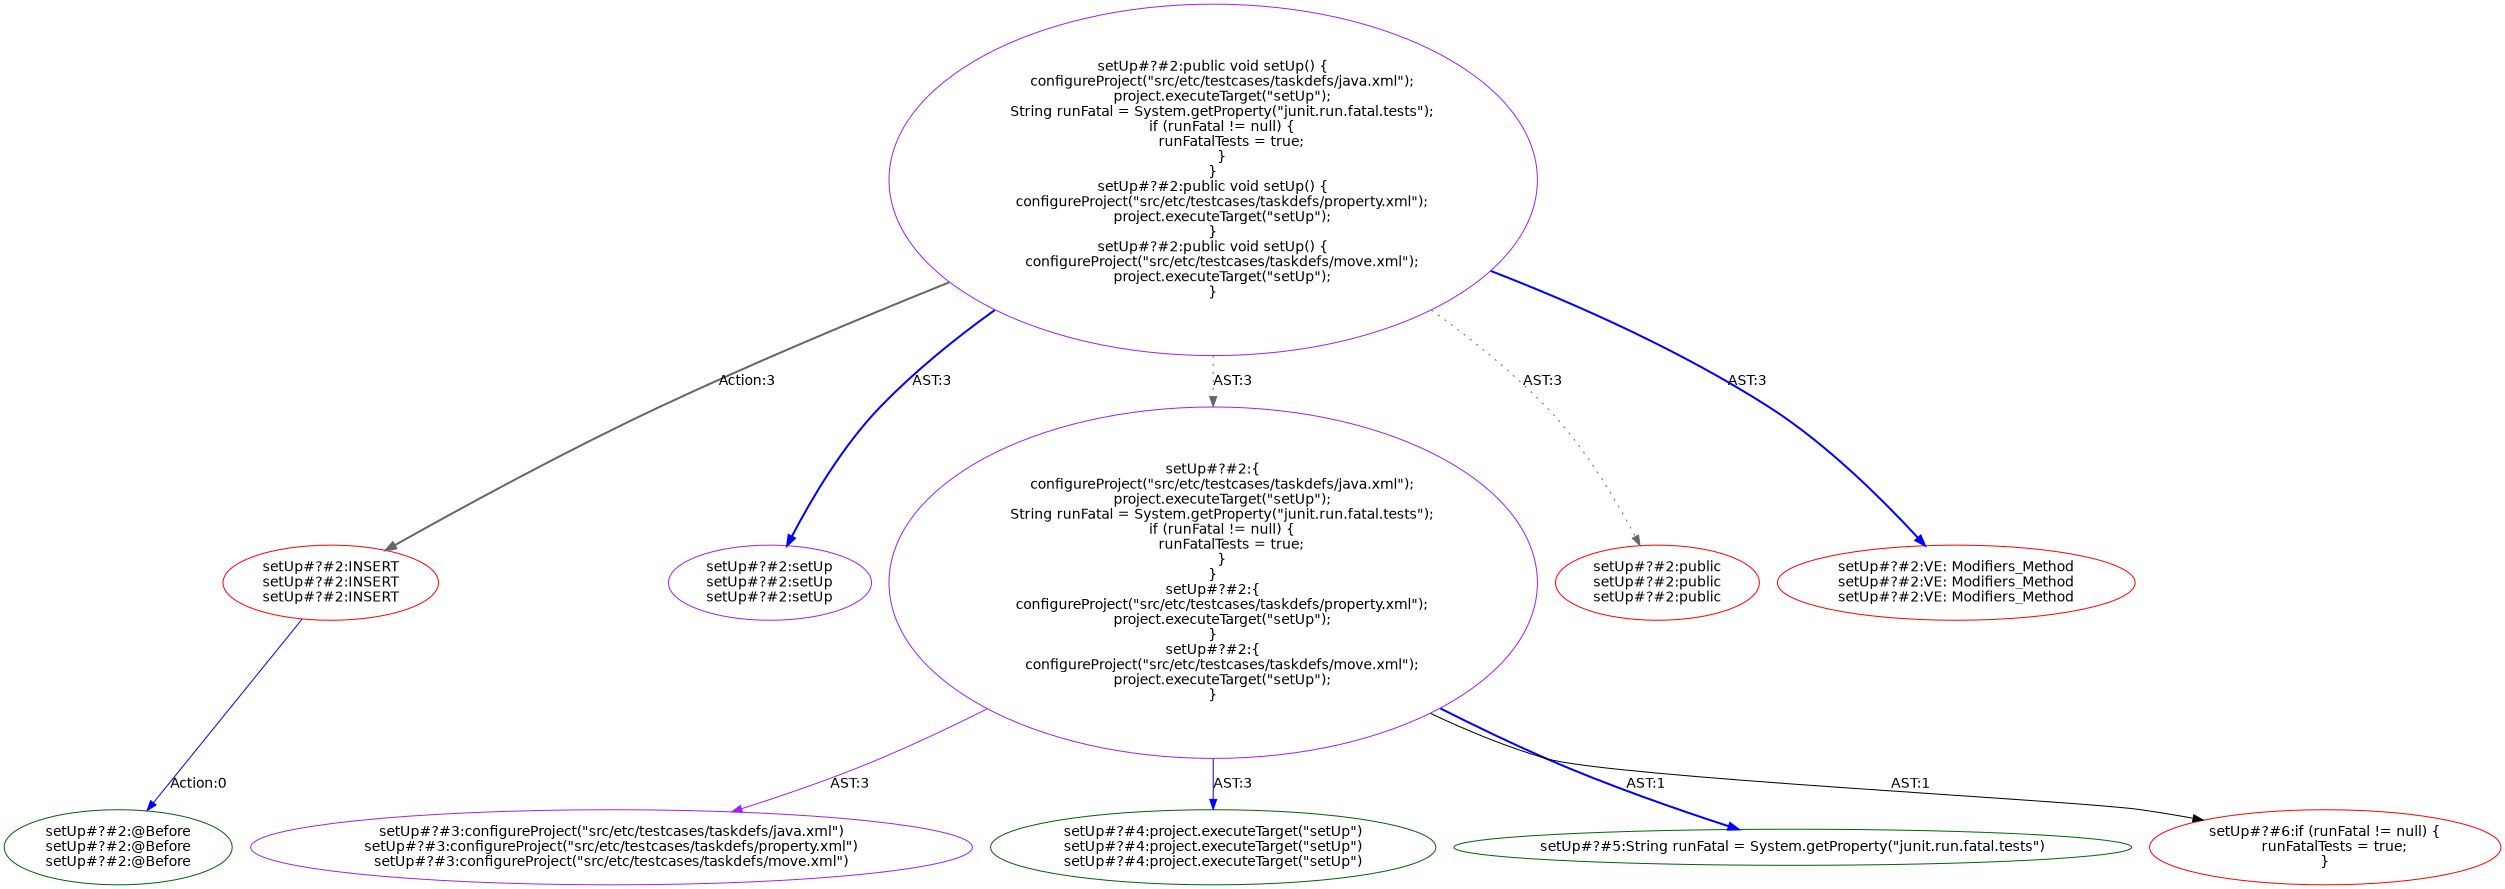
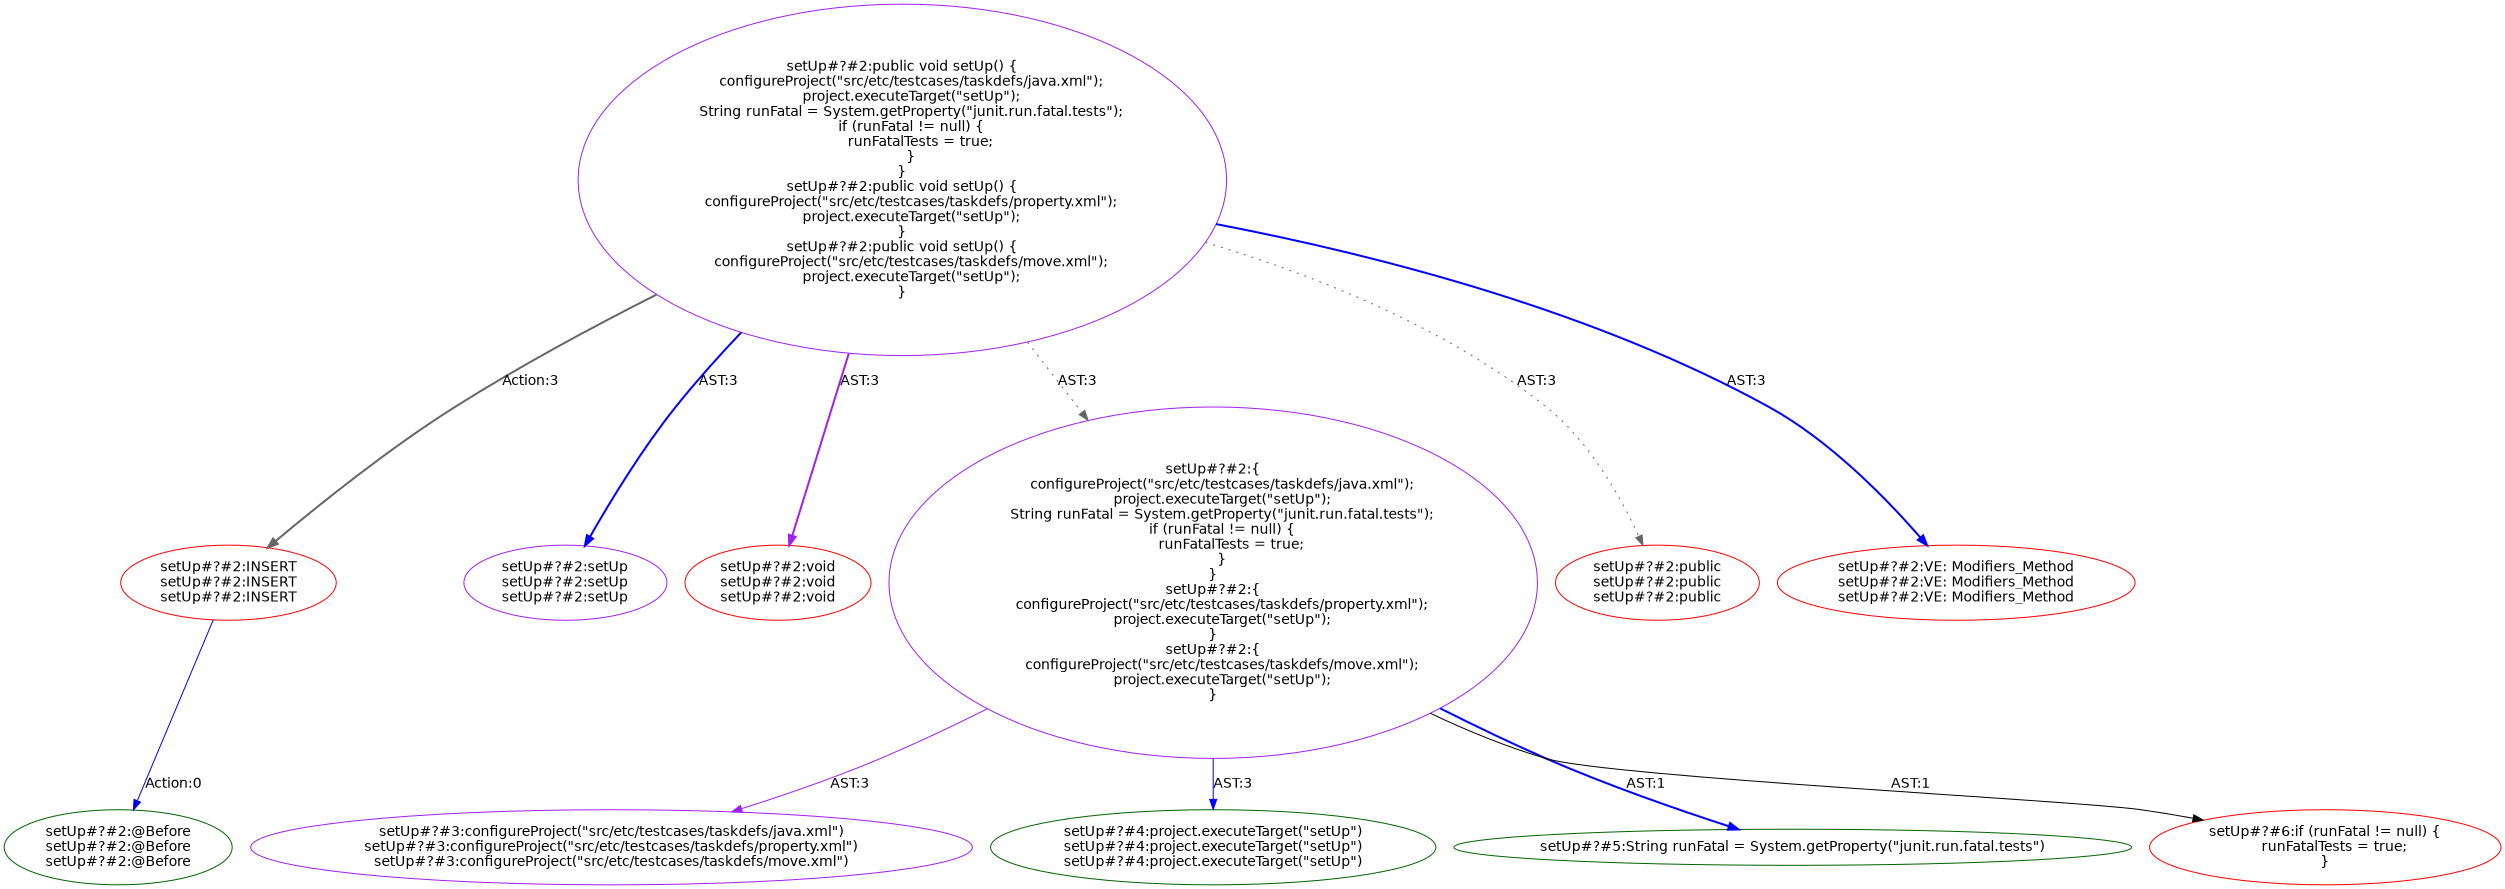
none -> (778, 583)
